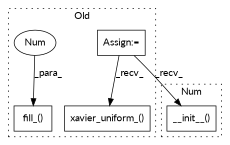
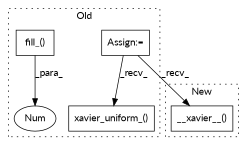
(34, 77) -> (35, 77)
(191, 92) -> (202, 92)
(191, 119) -> (202, 119)
